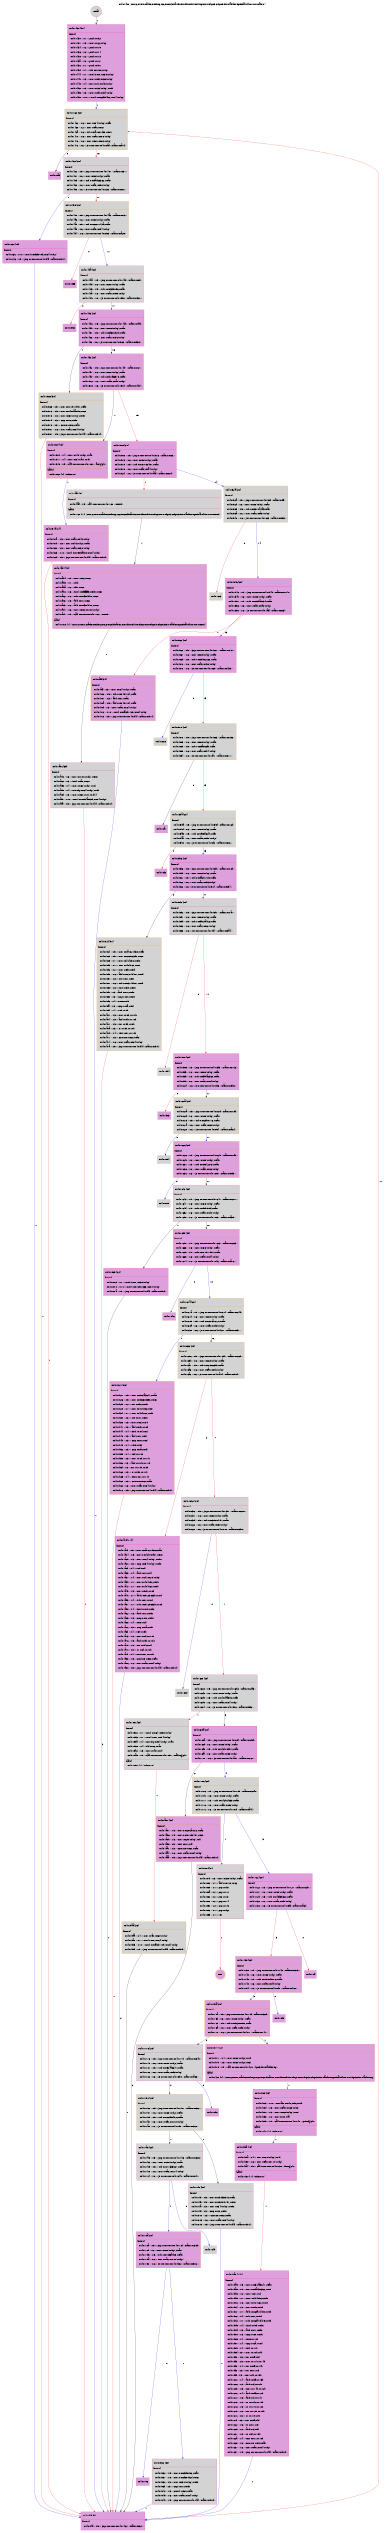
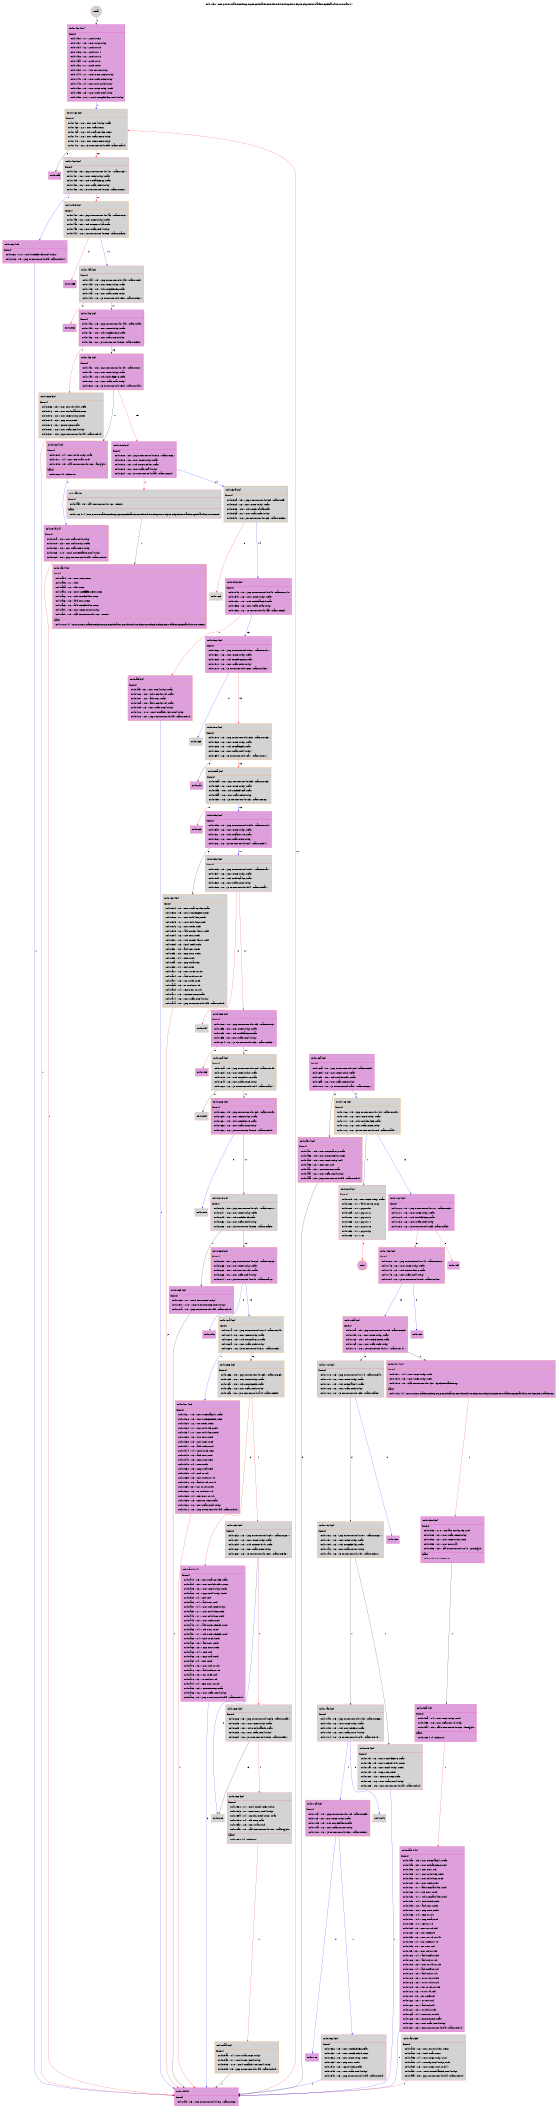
(73, 367) -> (73, 367)
(86, 693) -> none
(224, 1718) -> (233, 1776)
